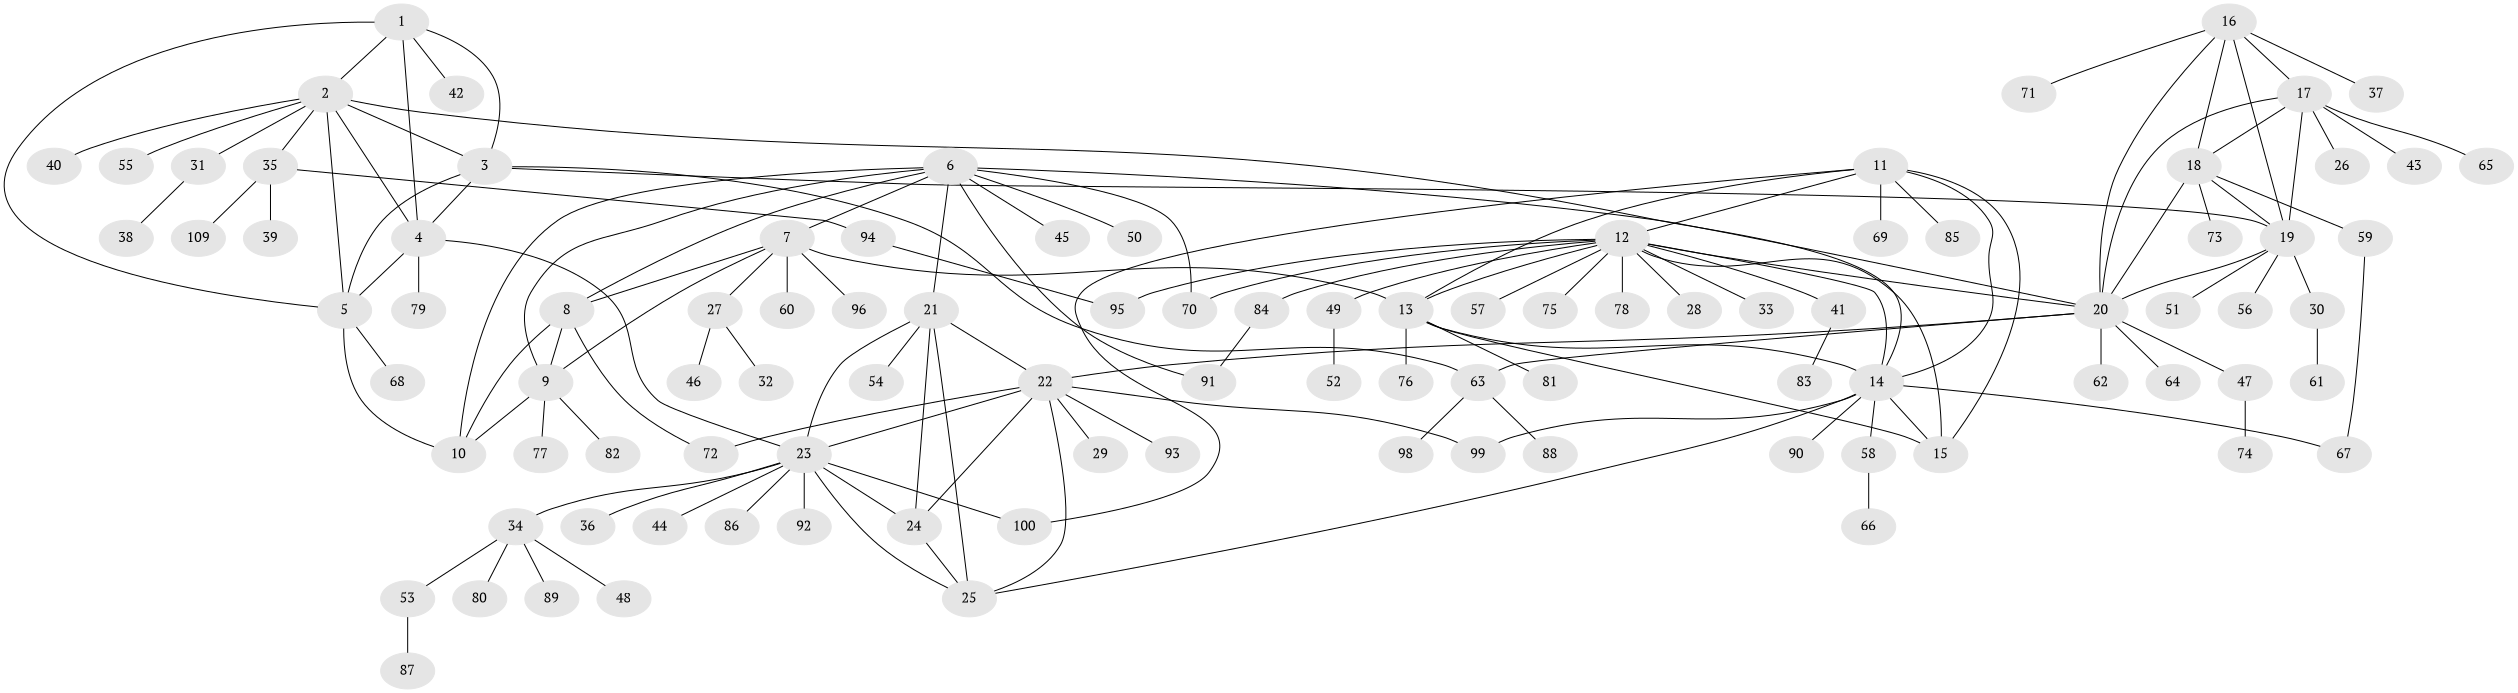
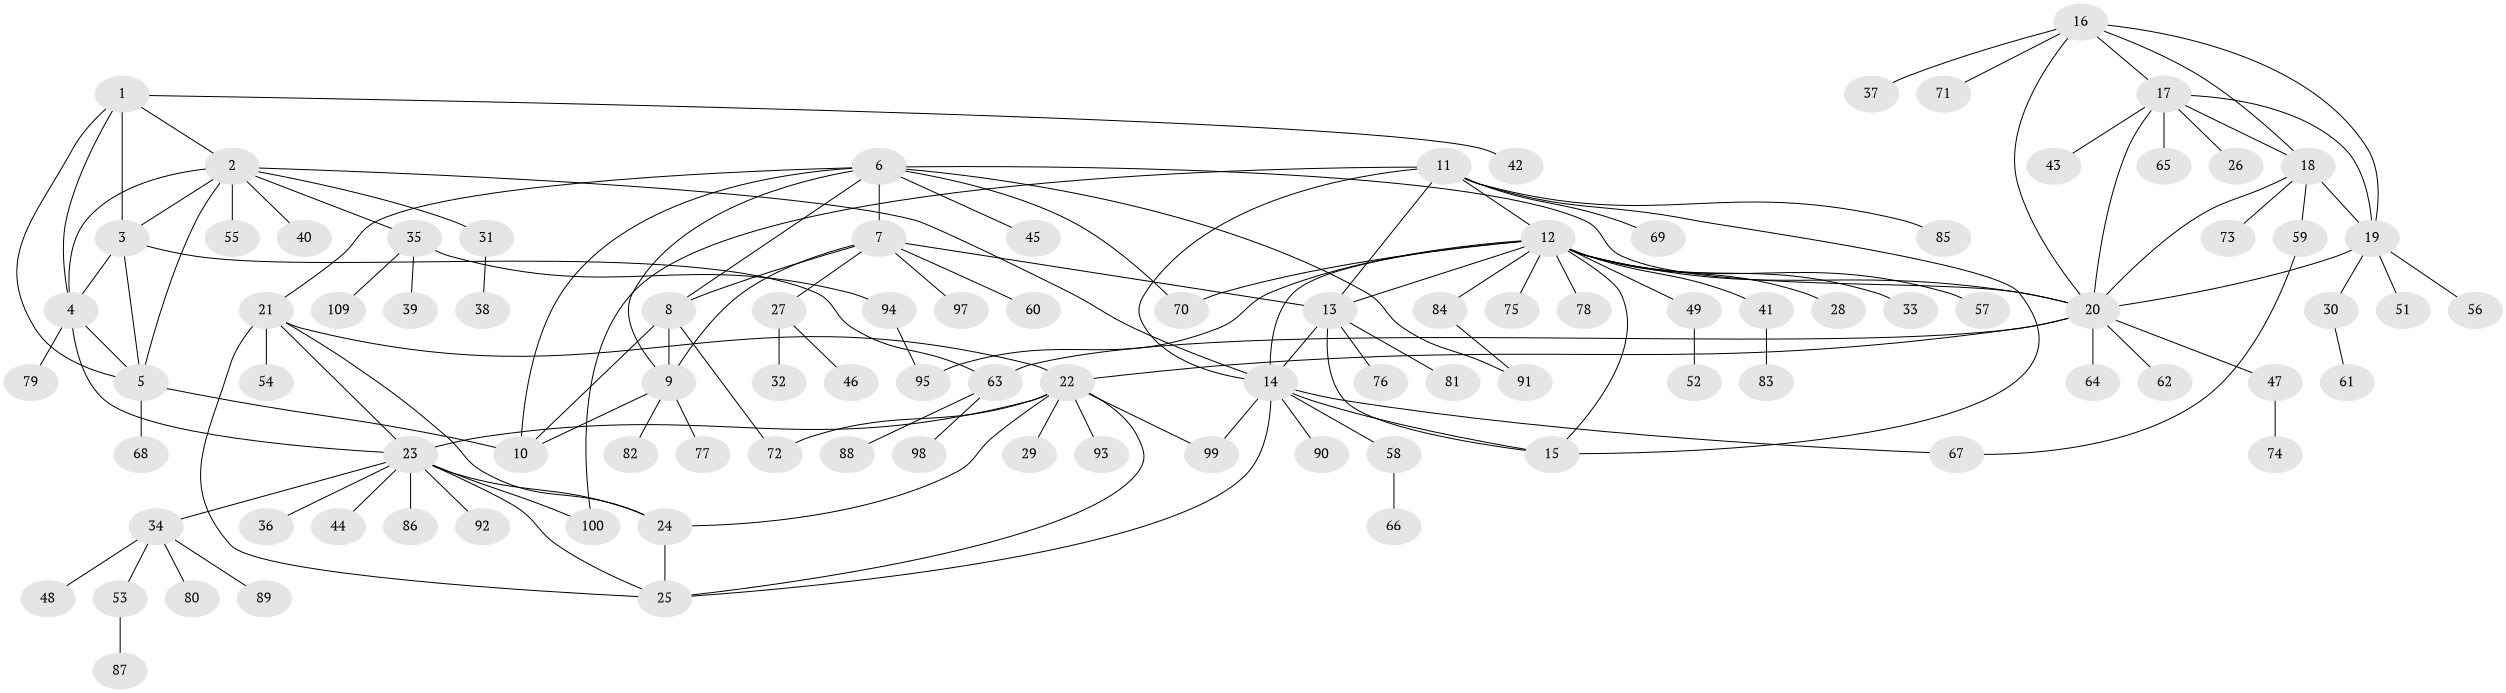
(1434, 190) -> none
(1135, 238) -> none
(859, 310) -> (961, 310)
